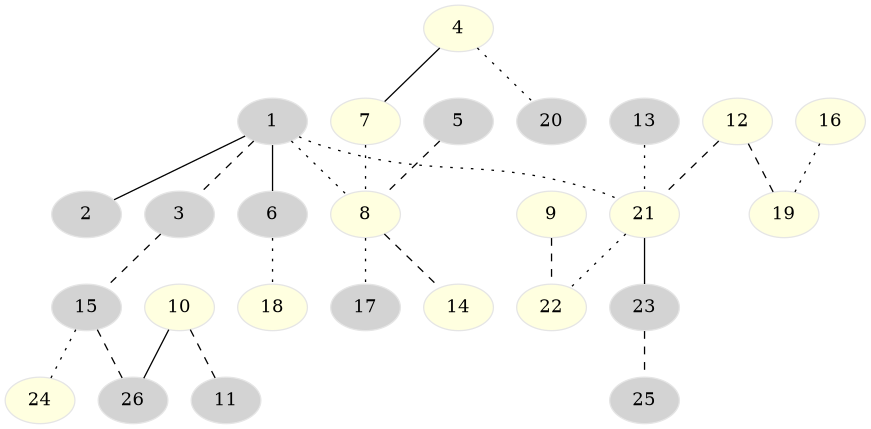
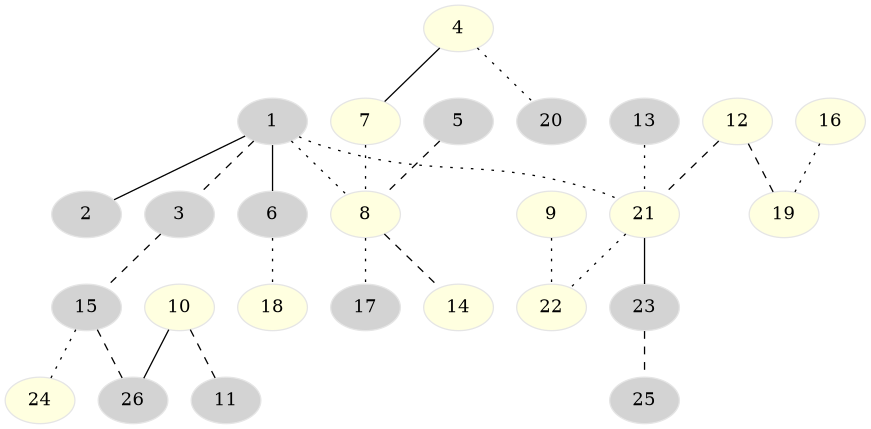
(552, 261) -> (552, 261)
